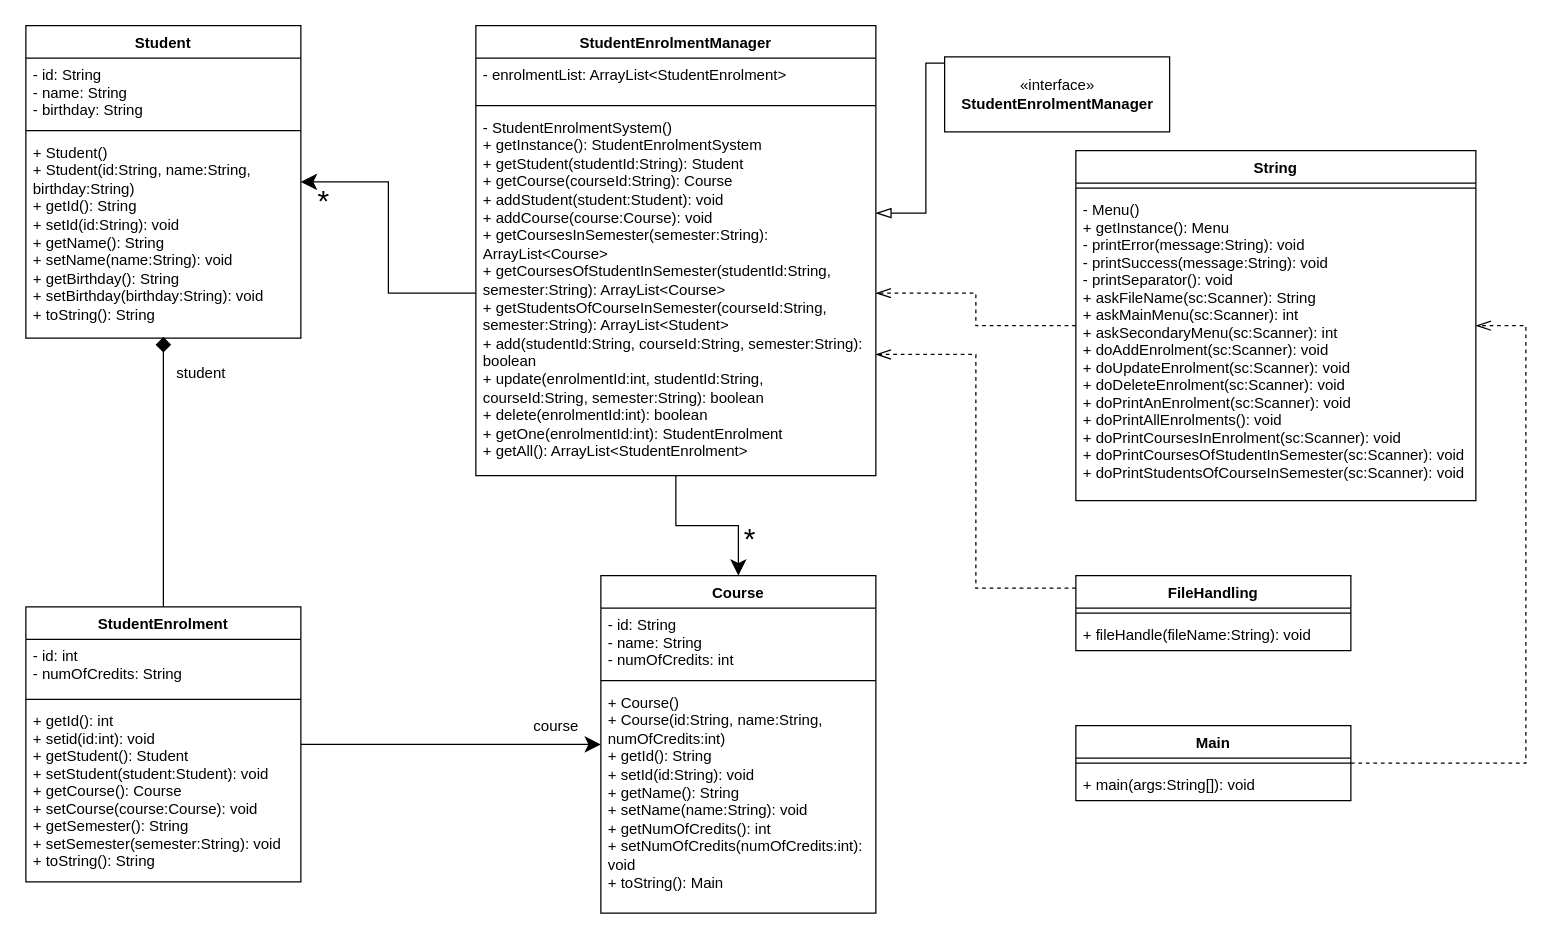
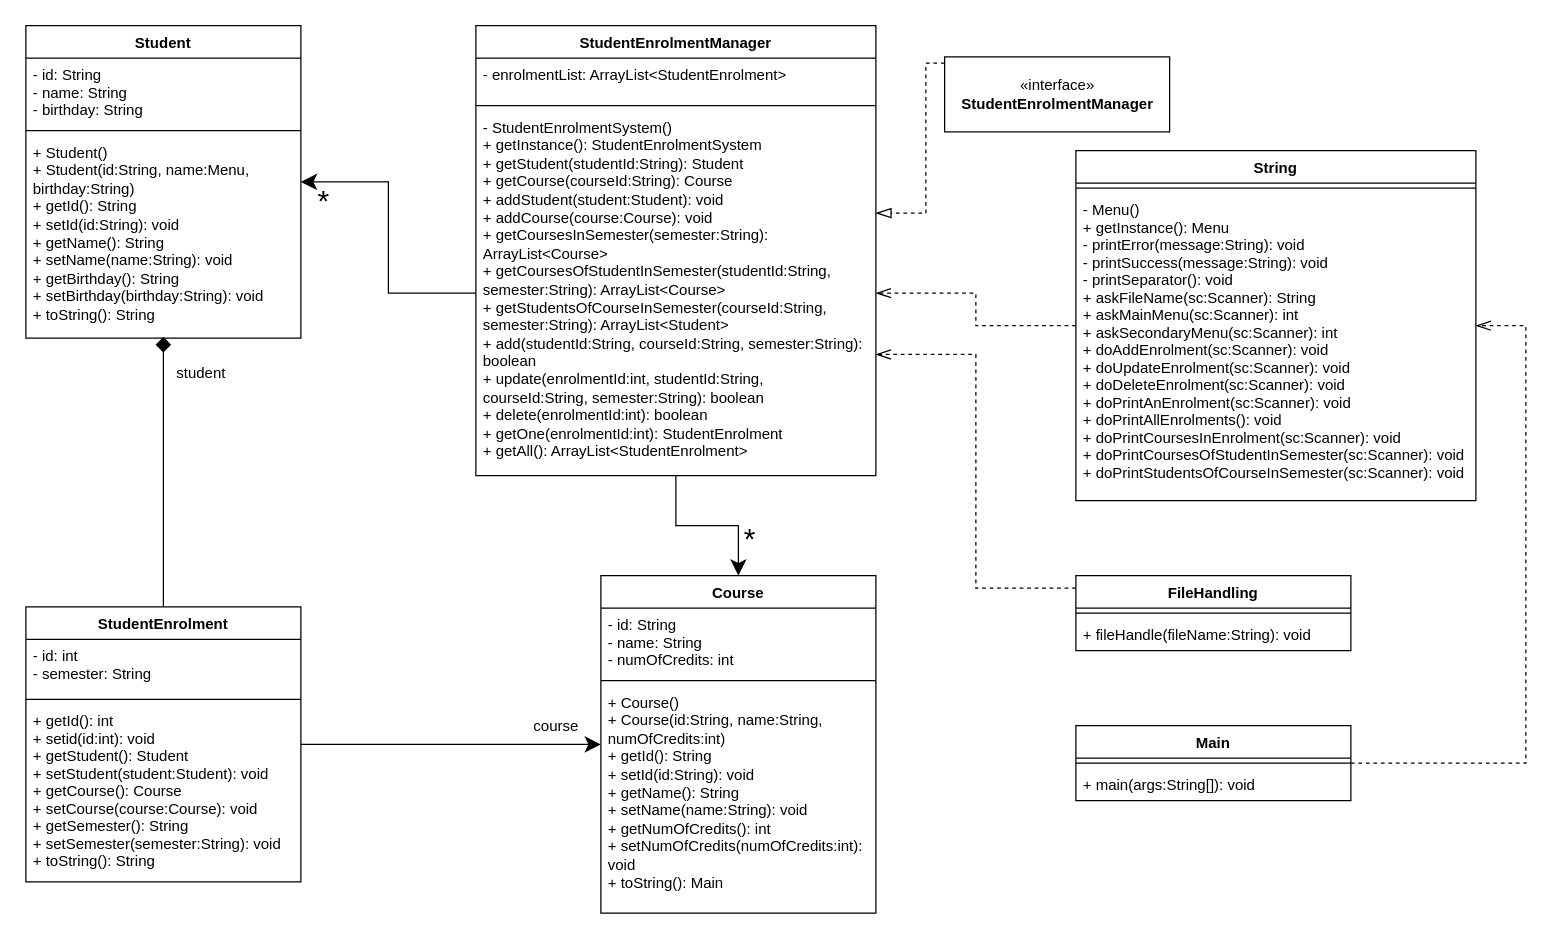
(926, 147) -> (926, 147)
(164, 243) -> (164, 243)
(61, 656) -> (61, 656)
